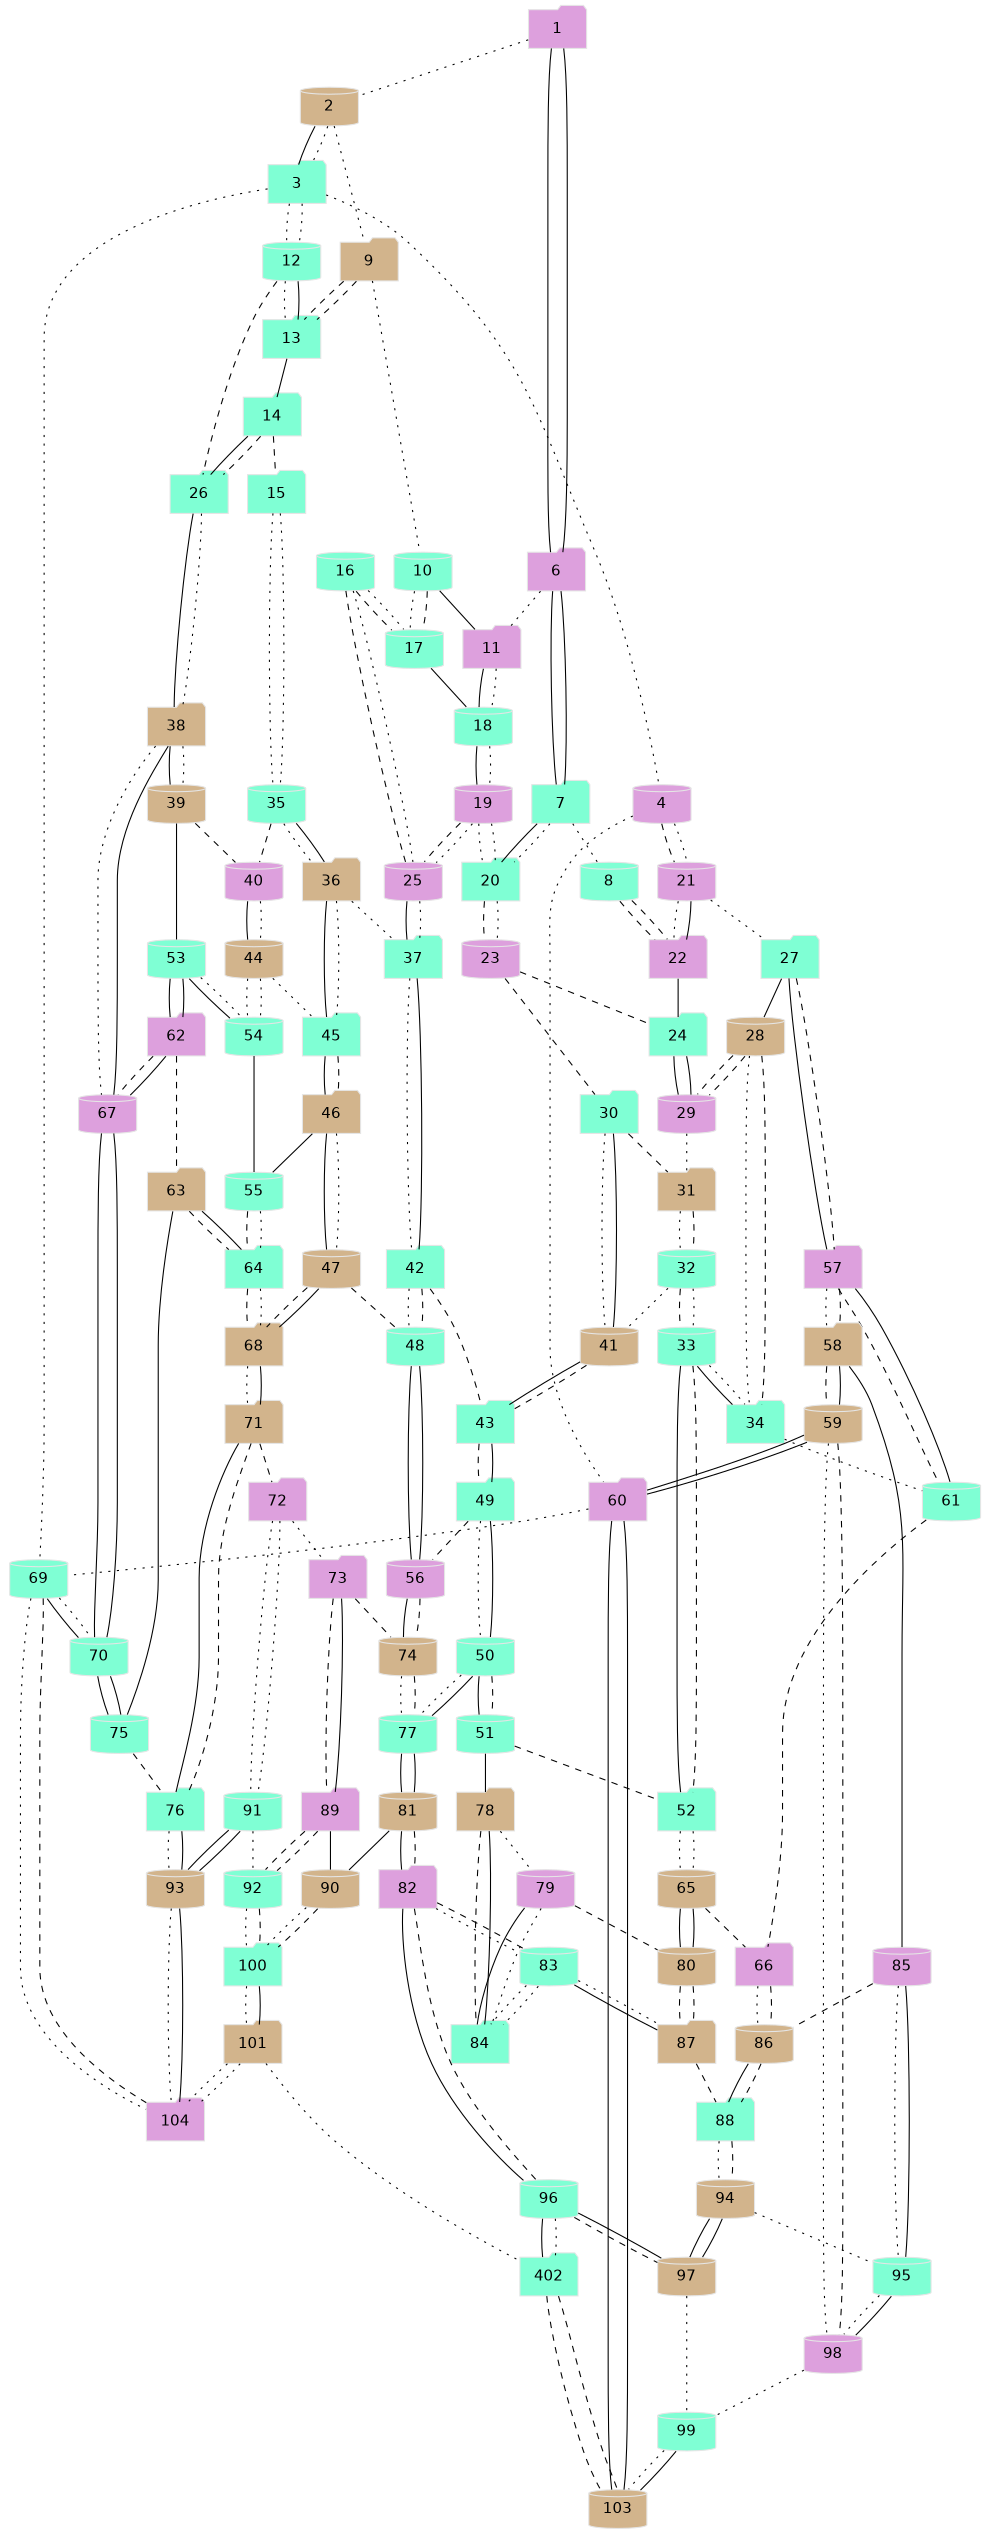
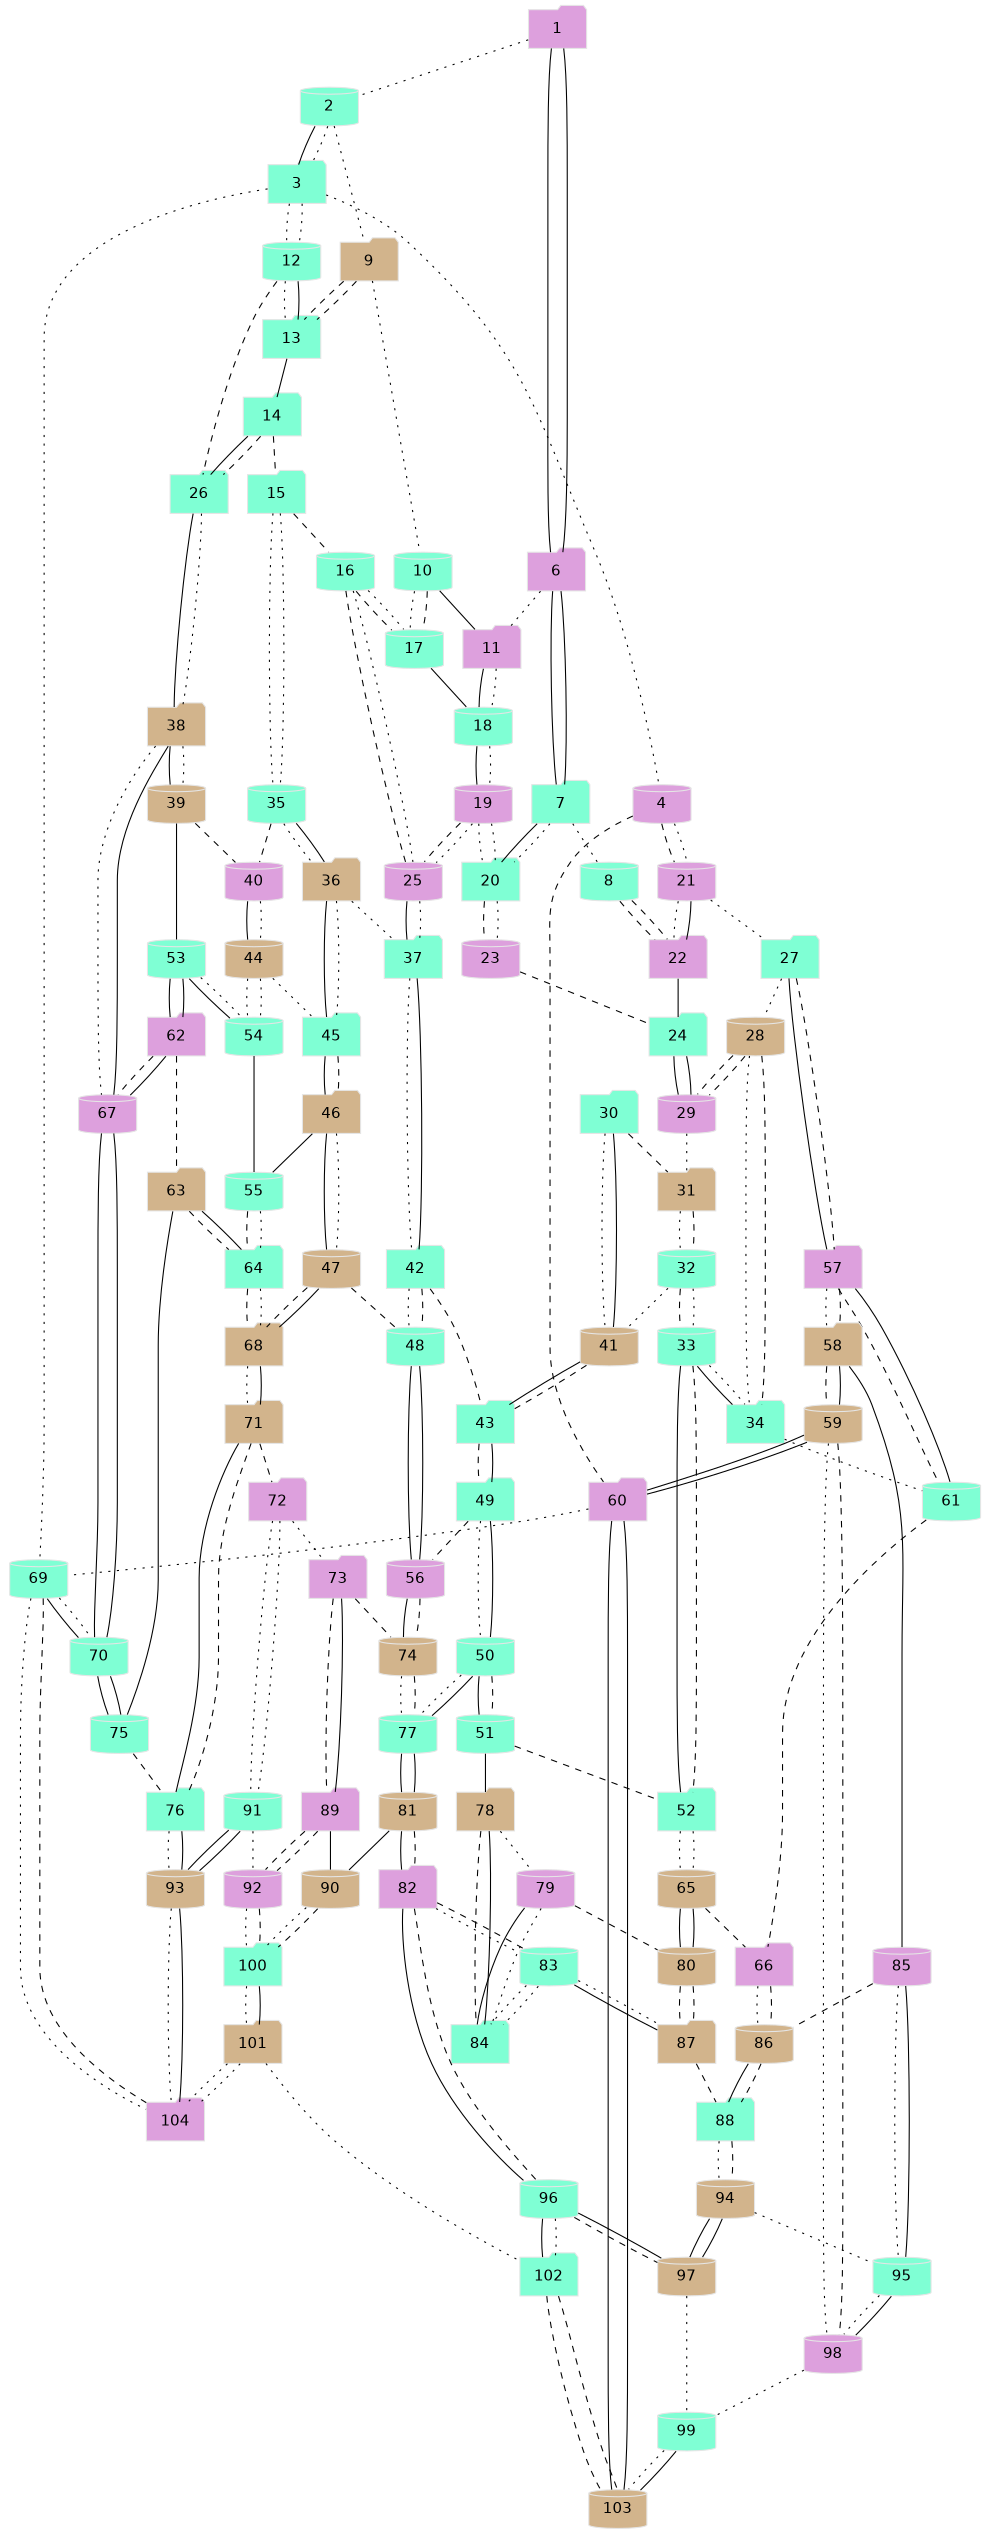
(329, 107) -> (329, 107)
none -> (311, 533)
(773, 998) -> (773, 998)
(543, 1028) -> none
(550, 1137) -> (550, 1137)
(253, 1889) -> (253, 1889)
(549, 2277) -> (549, 2277)
